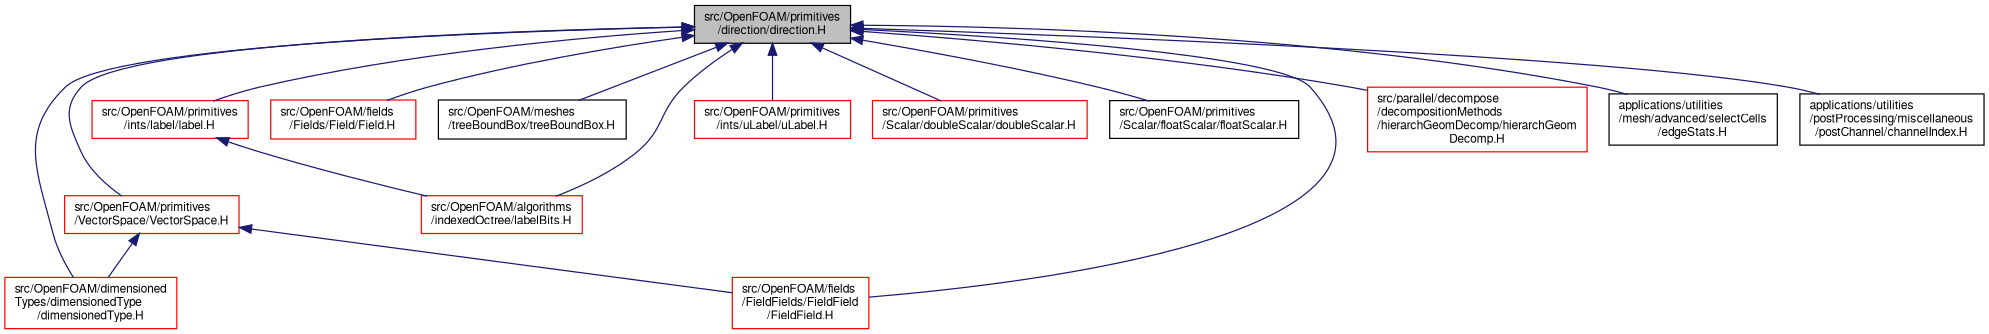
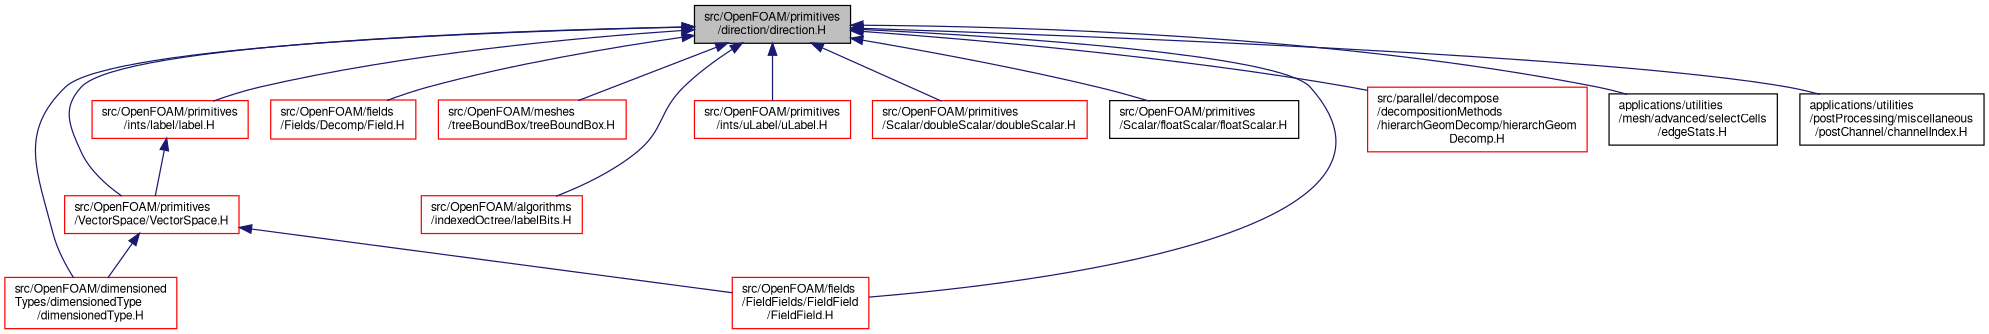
(343, 120) -> (343, 120)
(532, 120) -> (532, 120)
(327, 171) -> (160, 173)
